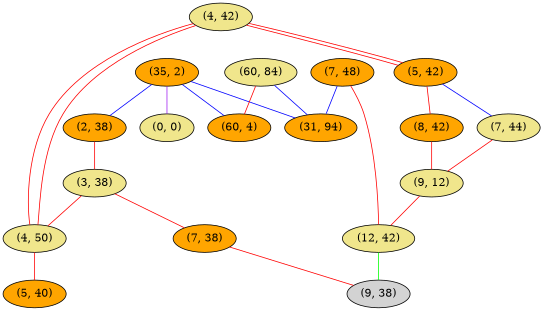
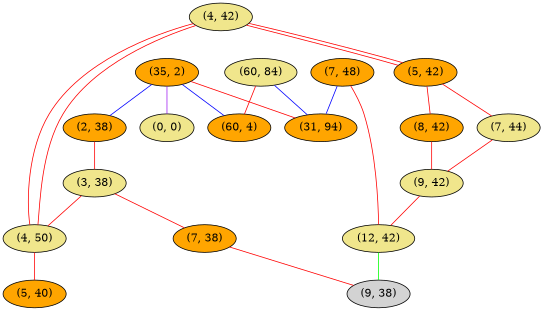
(243, 100) -> (243, 100)
(467, 100) -> (467, 100)
(432, 183) -> (432, 183)
